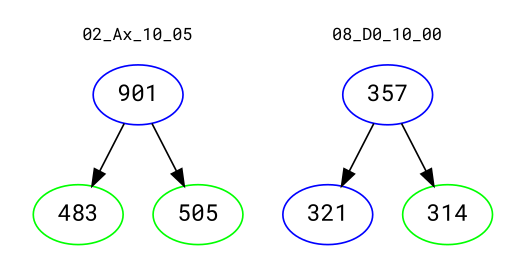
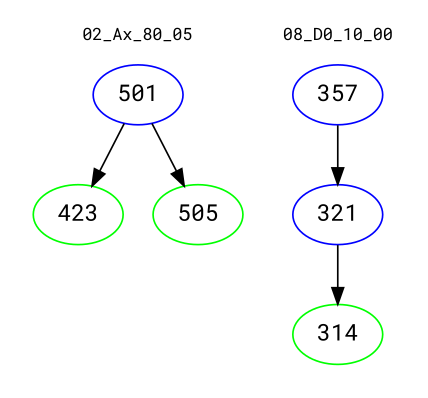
(138, 36) -> (138, 36)
(138, 95) -> (138, 95)
(414, 147) -> (338, 266)
(78, 215) -> (78, 215)
